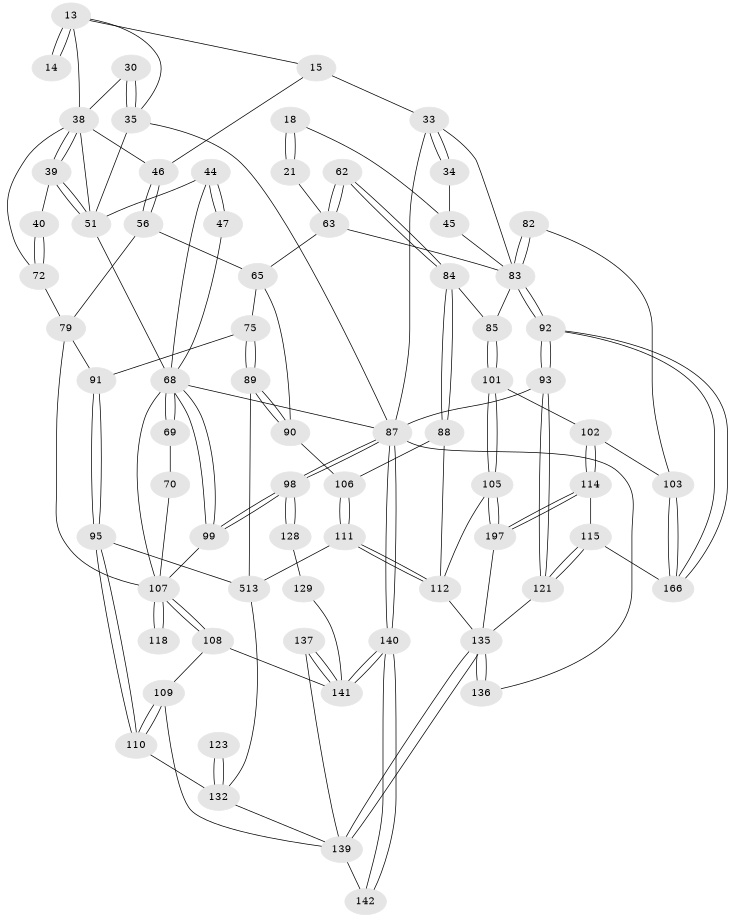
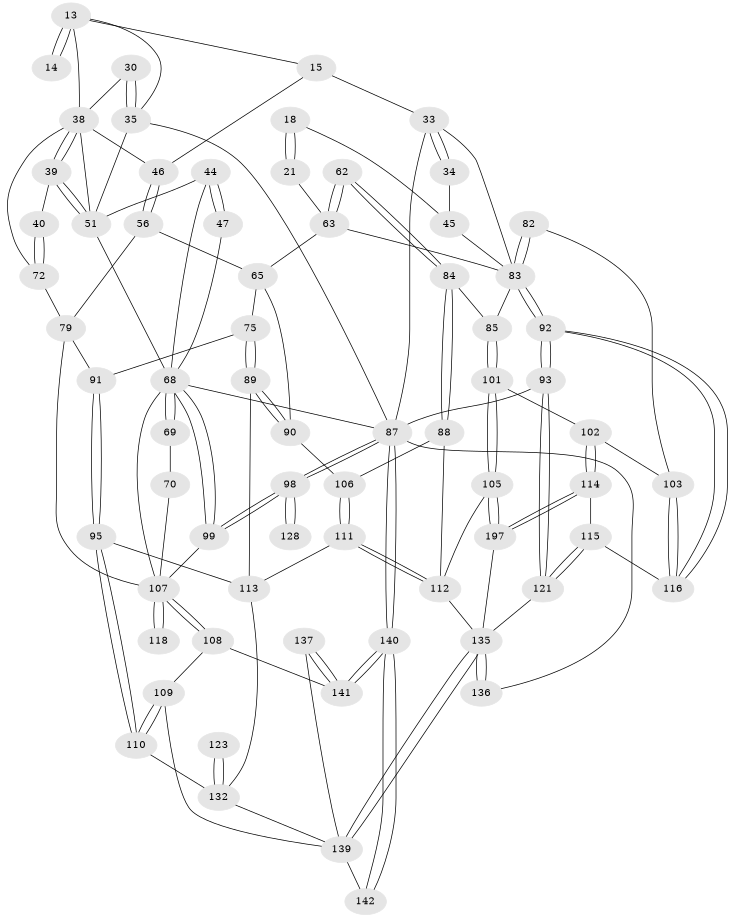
(249, 589) -> (249, 589)
(303, 589) -> none
(673, 589) -> (673, 589)
